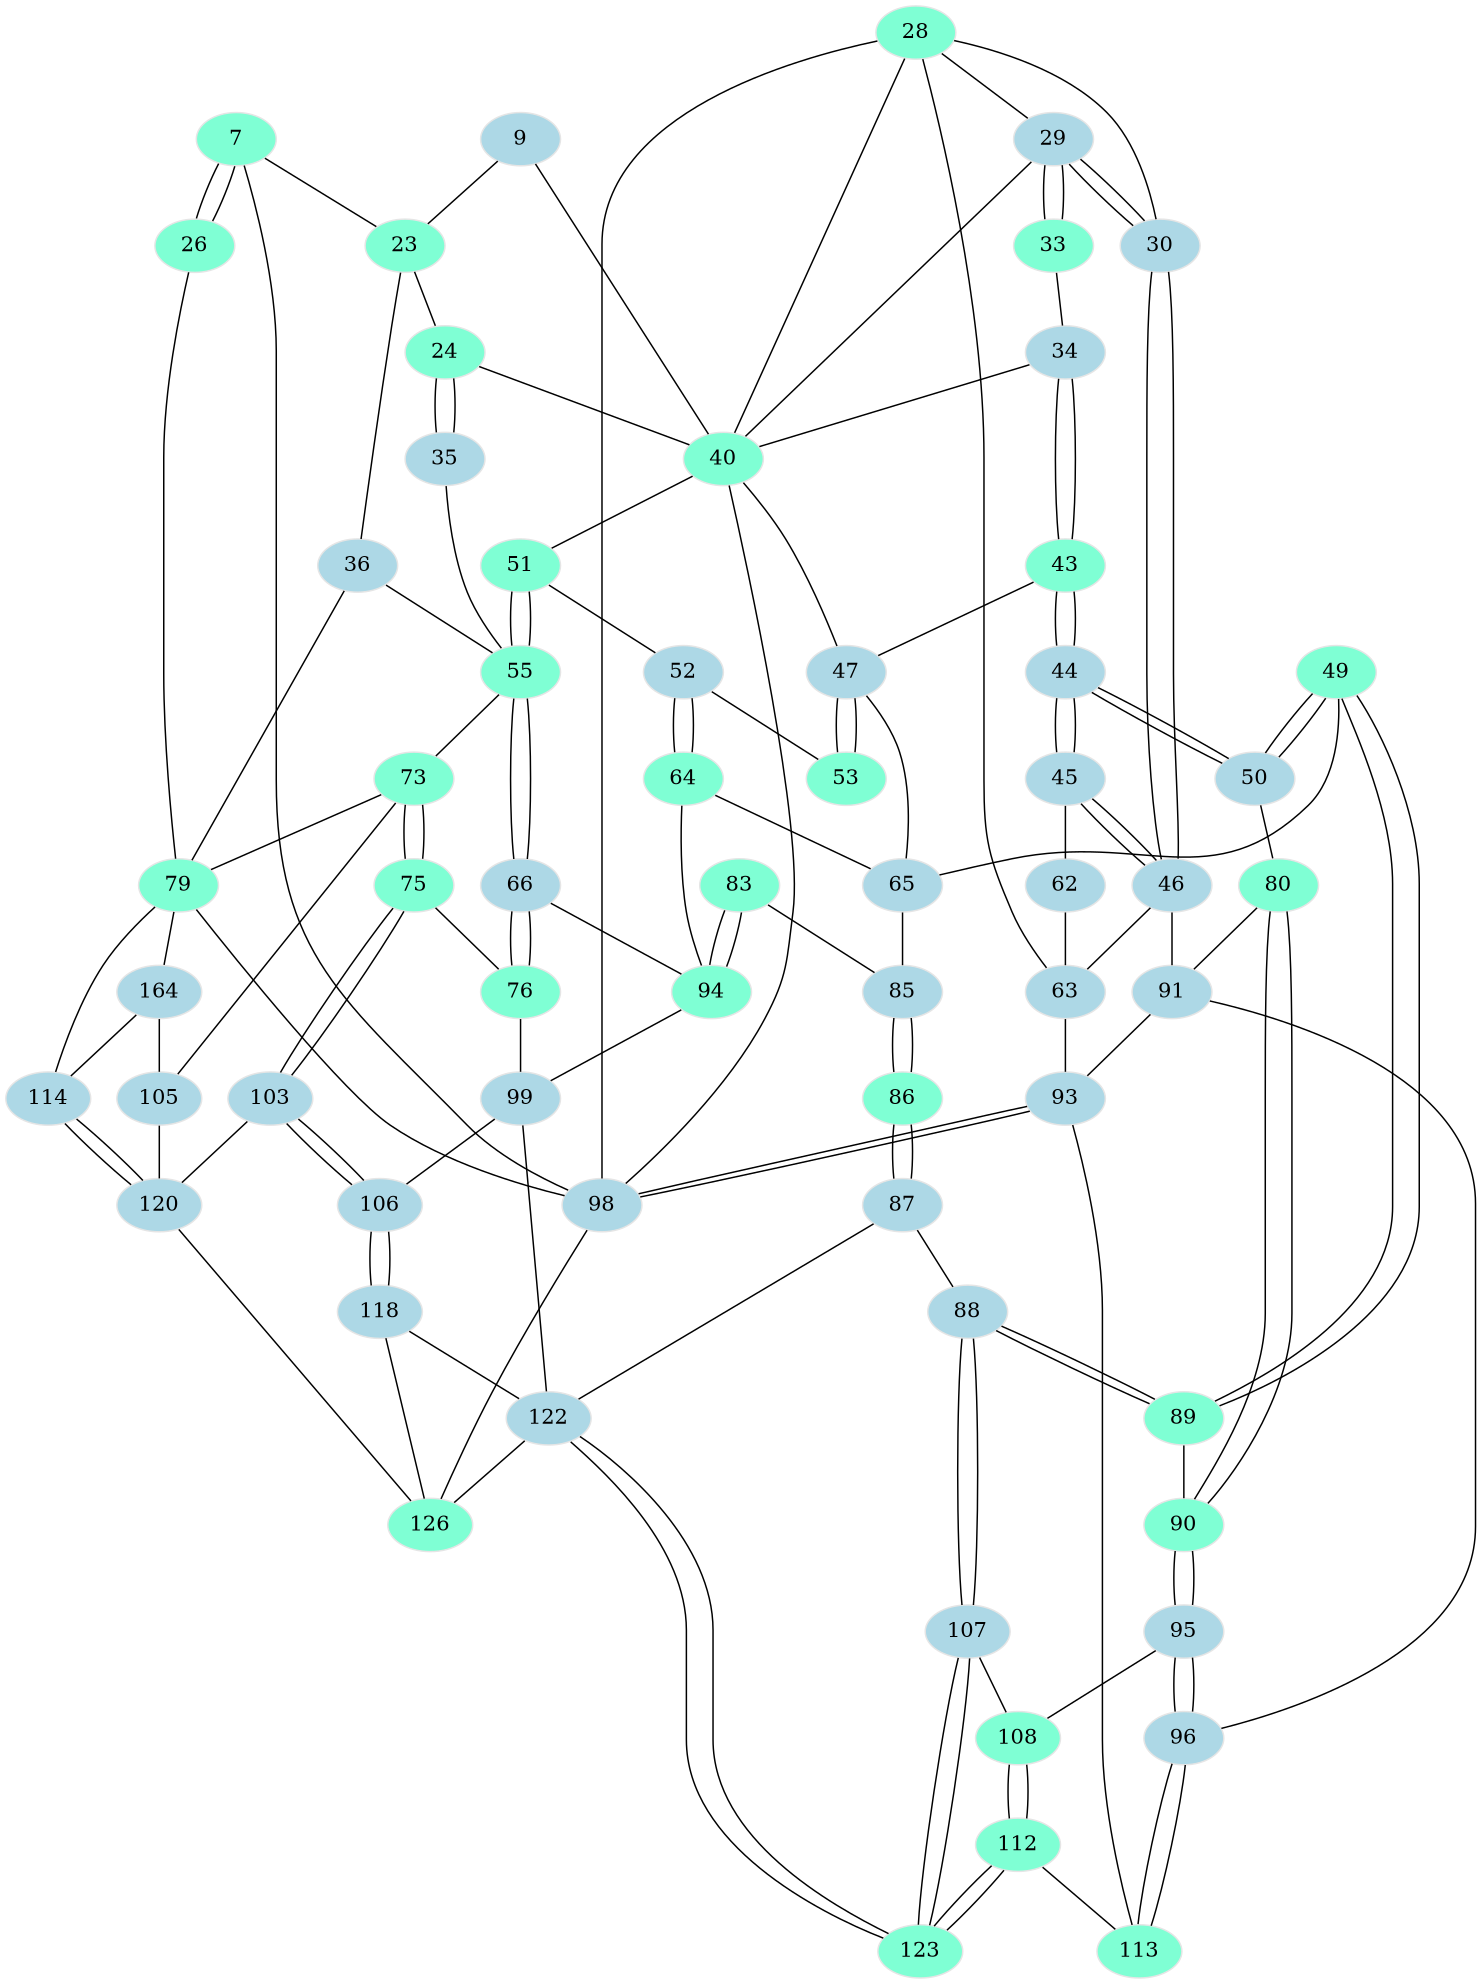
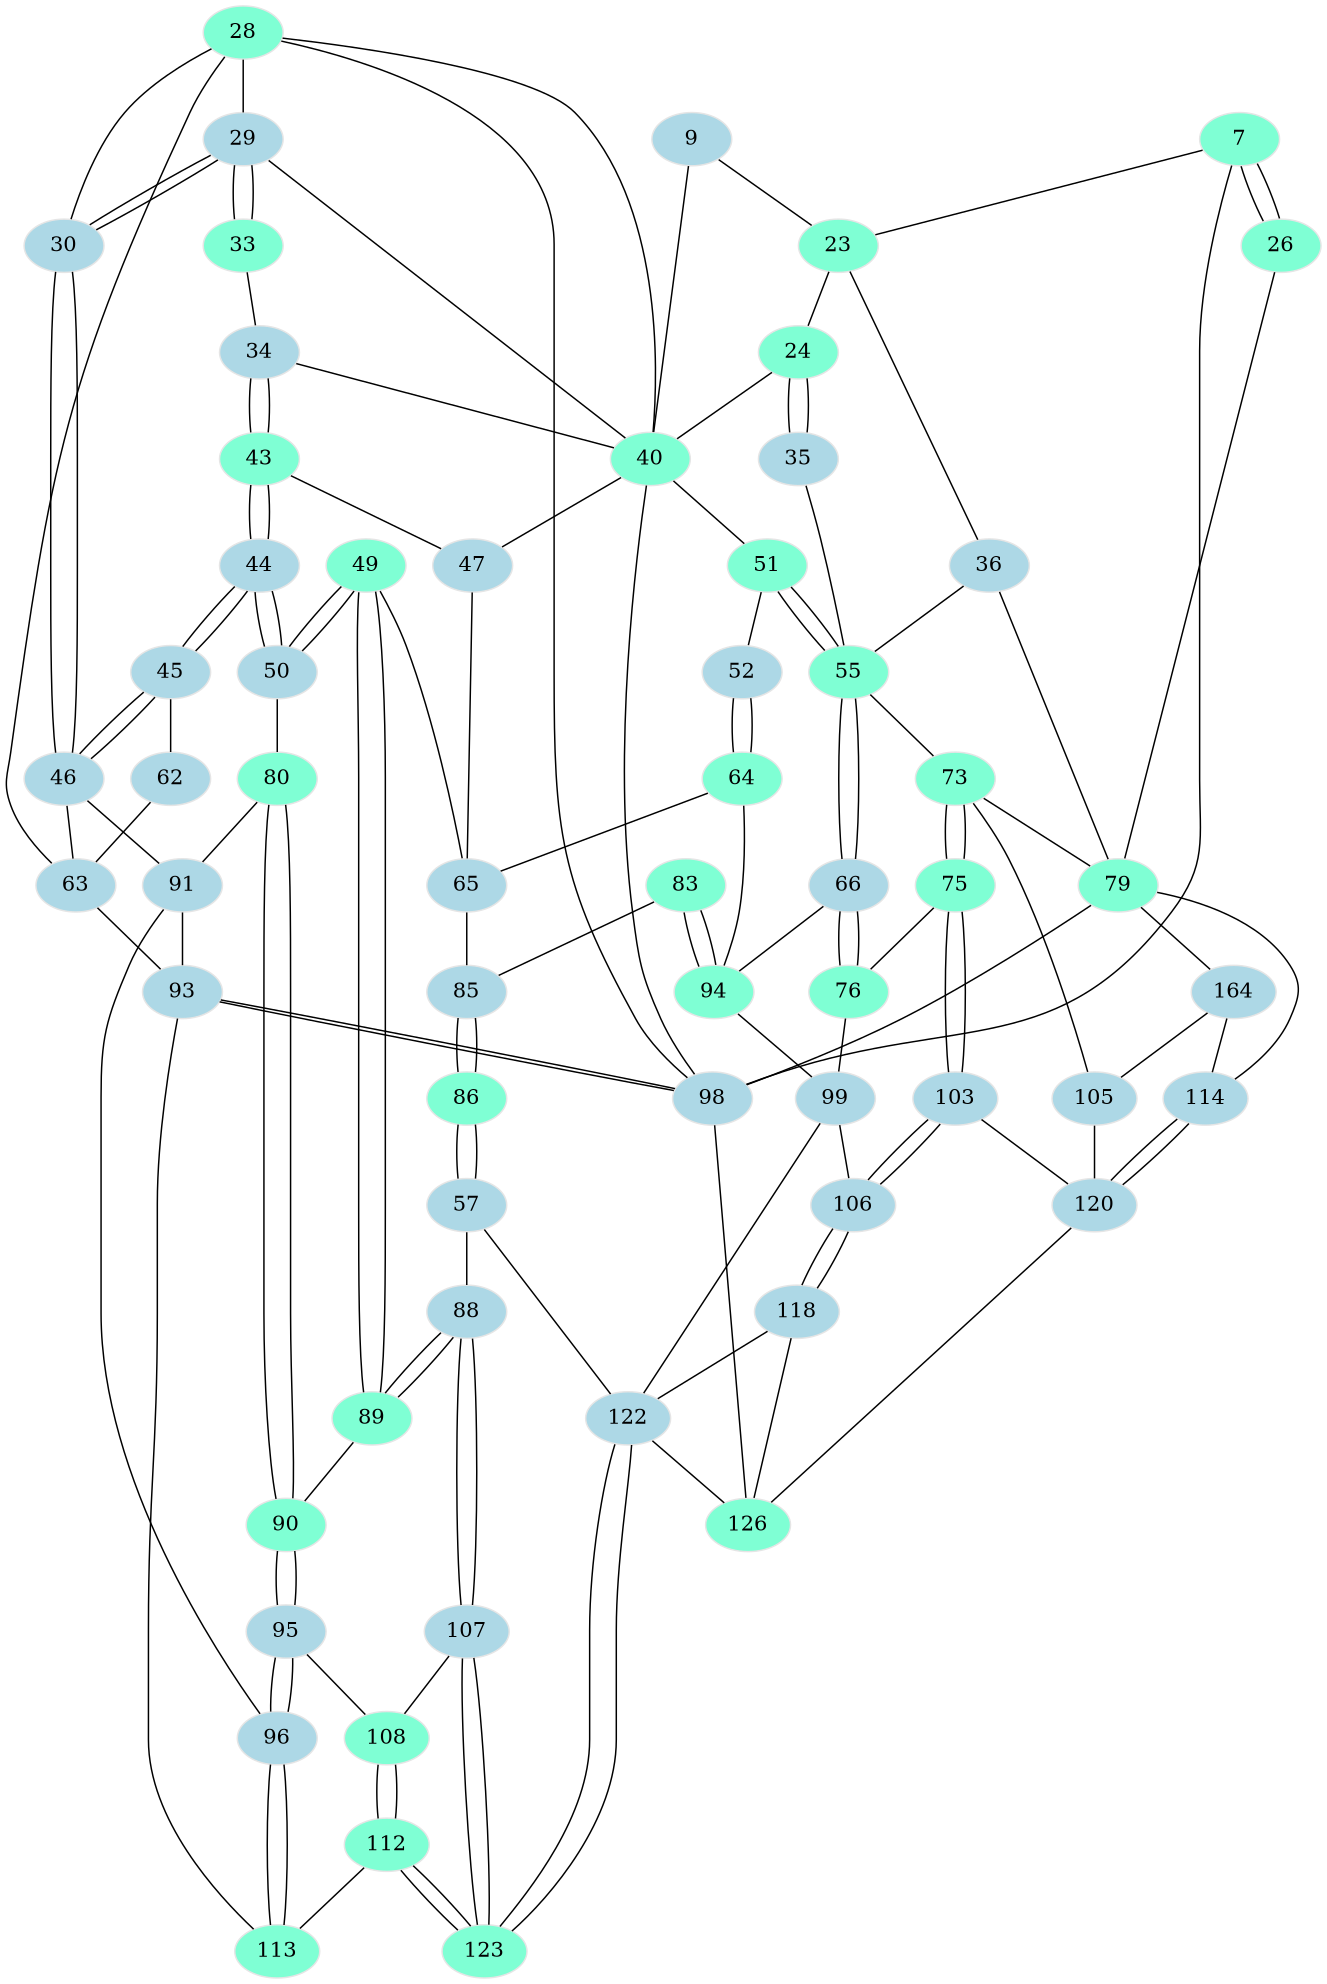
(846, 779) -> none
(903, 1205) -> (467, 1205)
